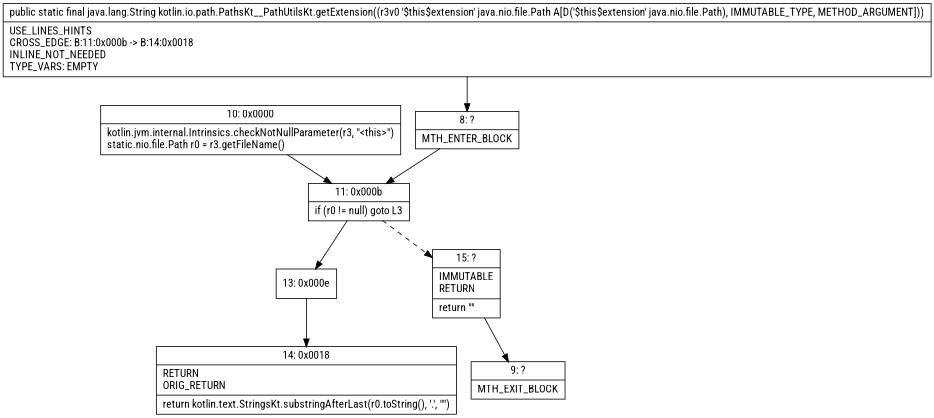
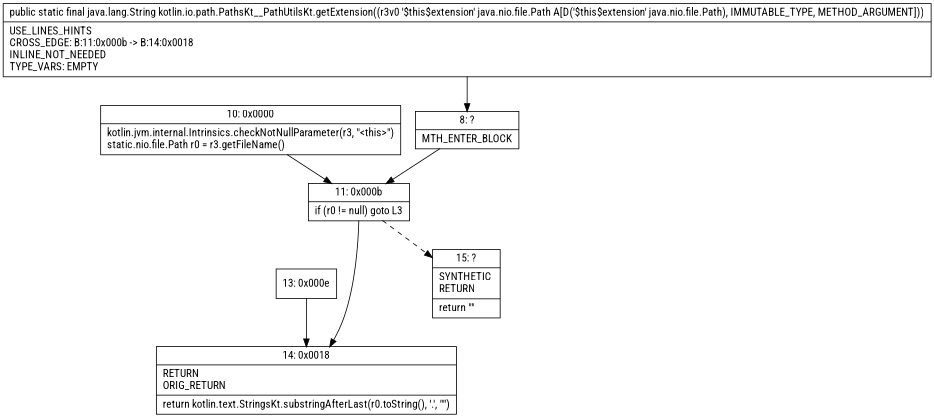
(334, 242) -> (353, 282)
(466, 277) -> (466, 277)
(518, 380) -> none
